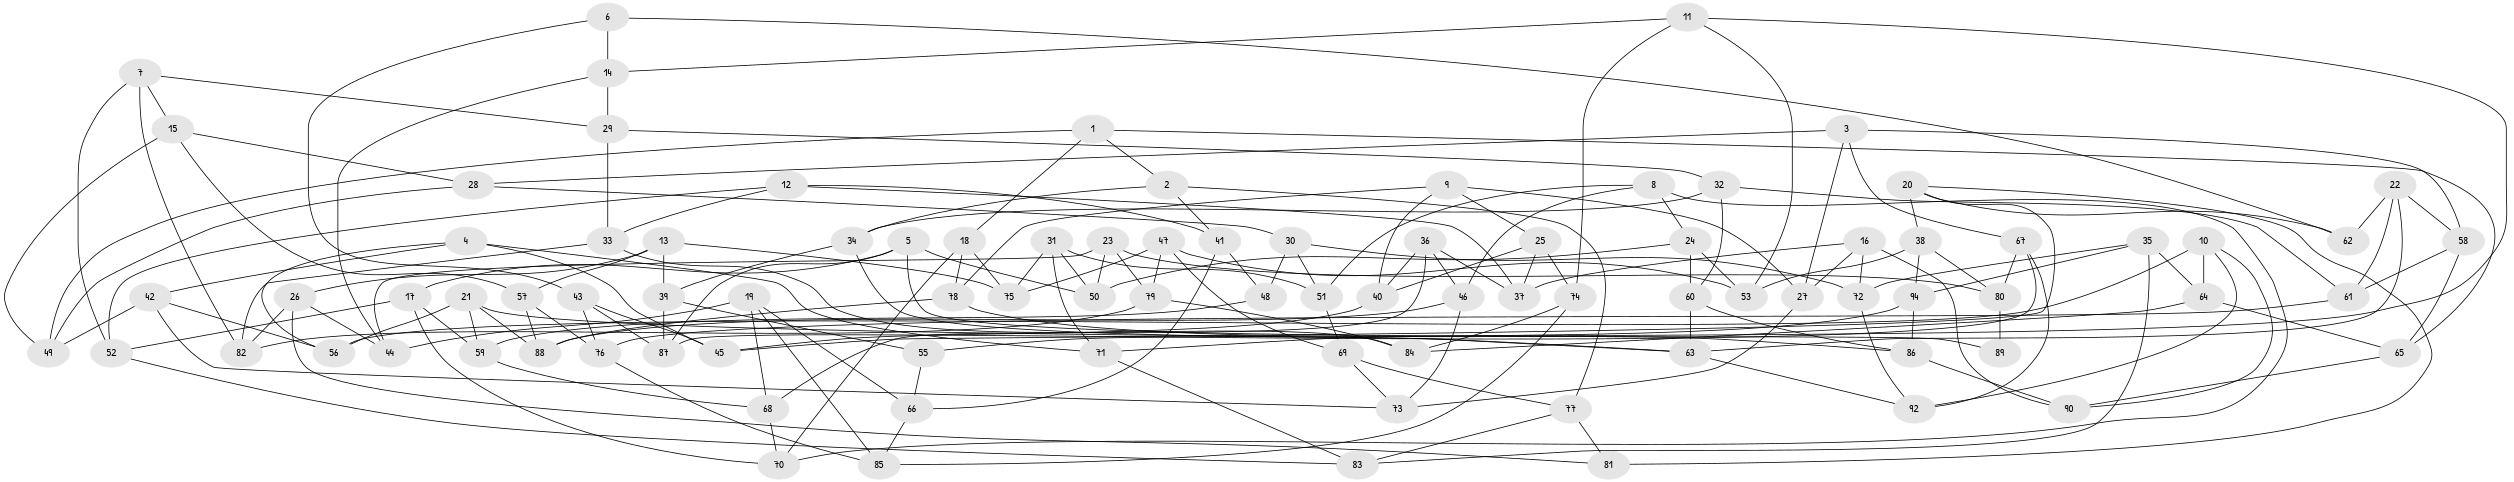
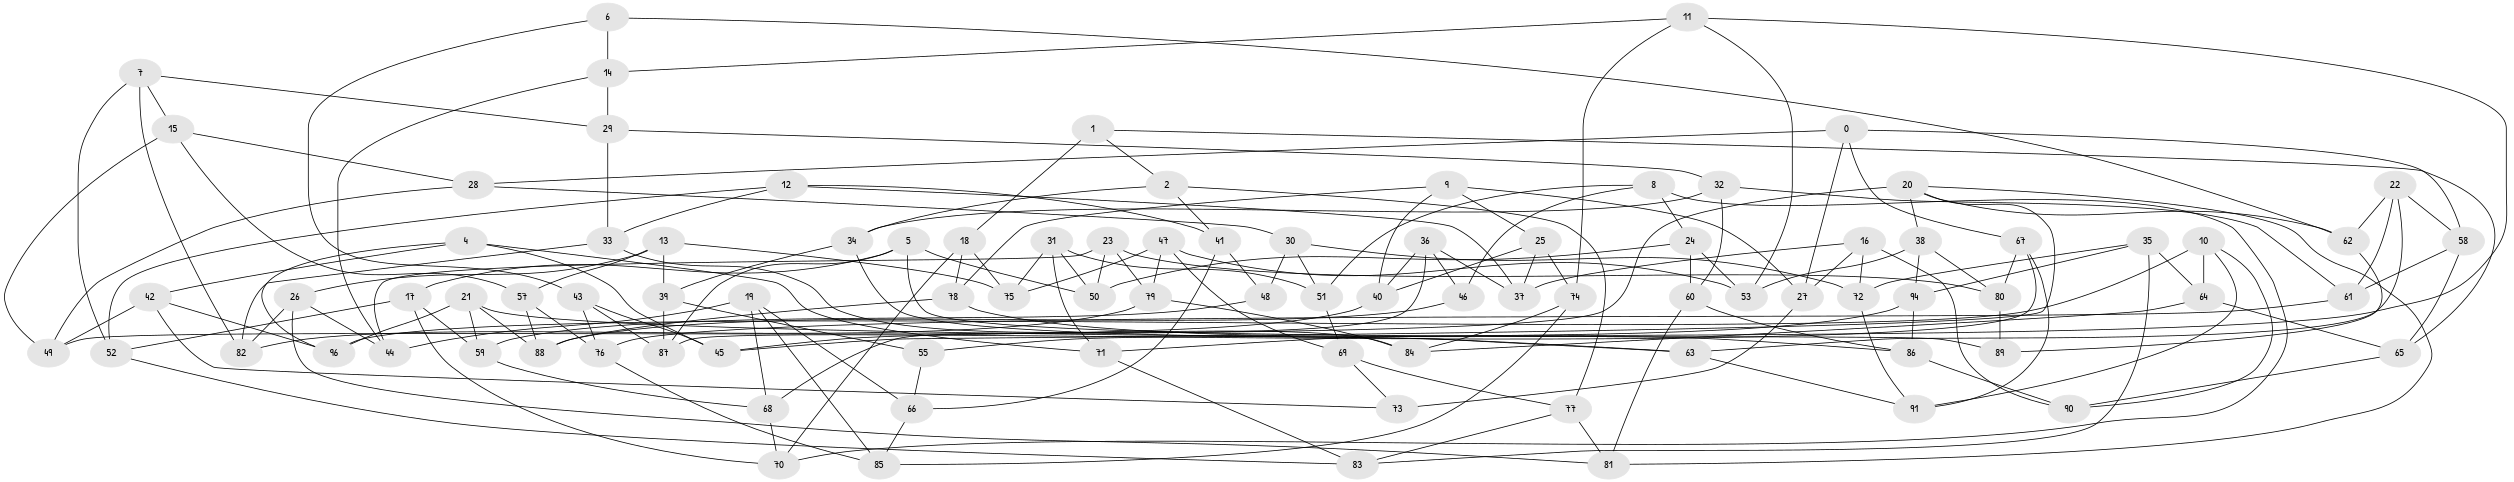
(1847, 129) -> (1847, 129)
(529, 161) -> (1376, 329)
(1690, 325) -> (1645, 375)
none -> (2233, 339)
(334, 353) -> (334, 353)
(1442, 359) -> none
(1914, 409) -> (1914, 409)
